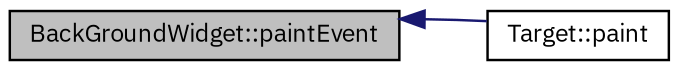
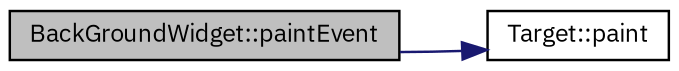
(456, 20) -> (431, 52)
